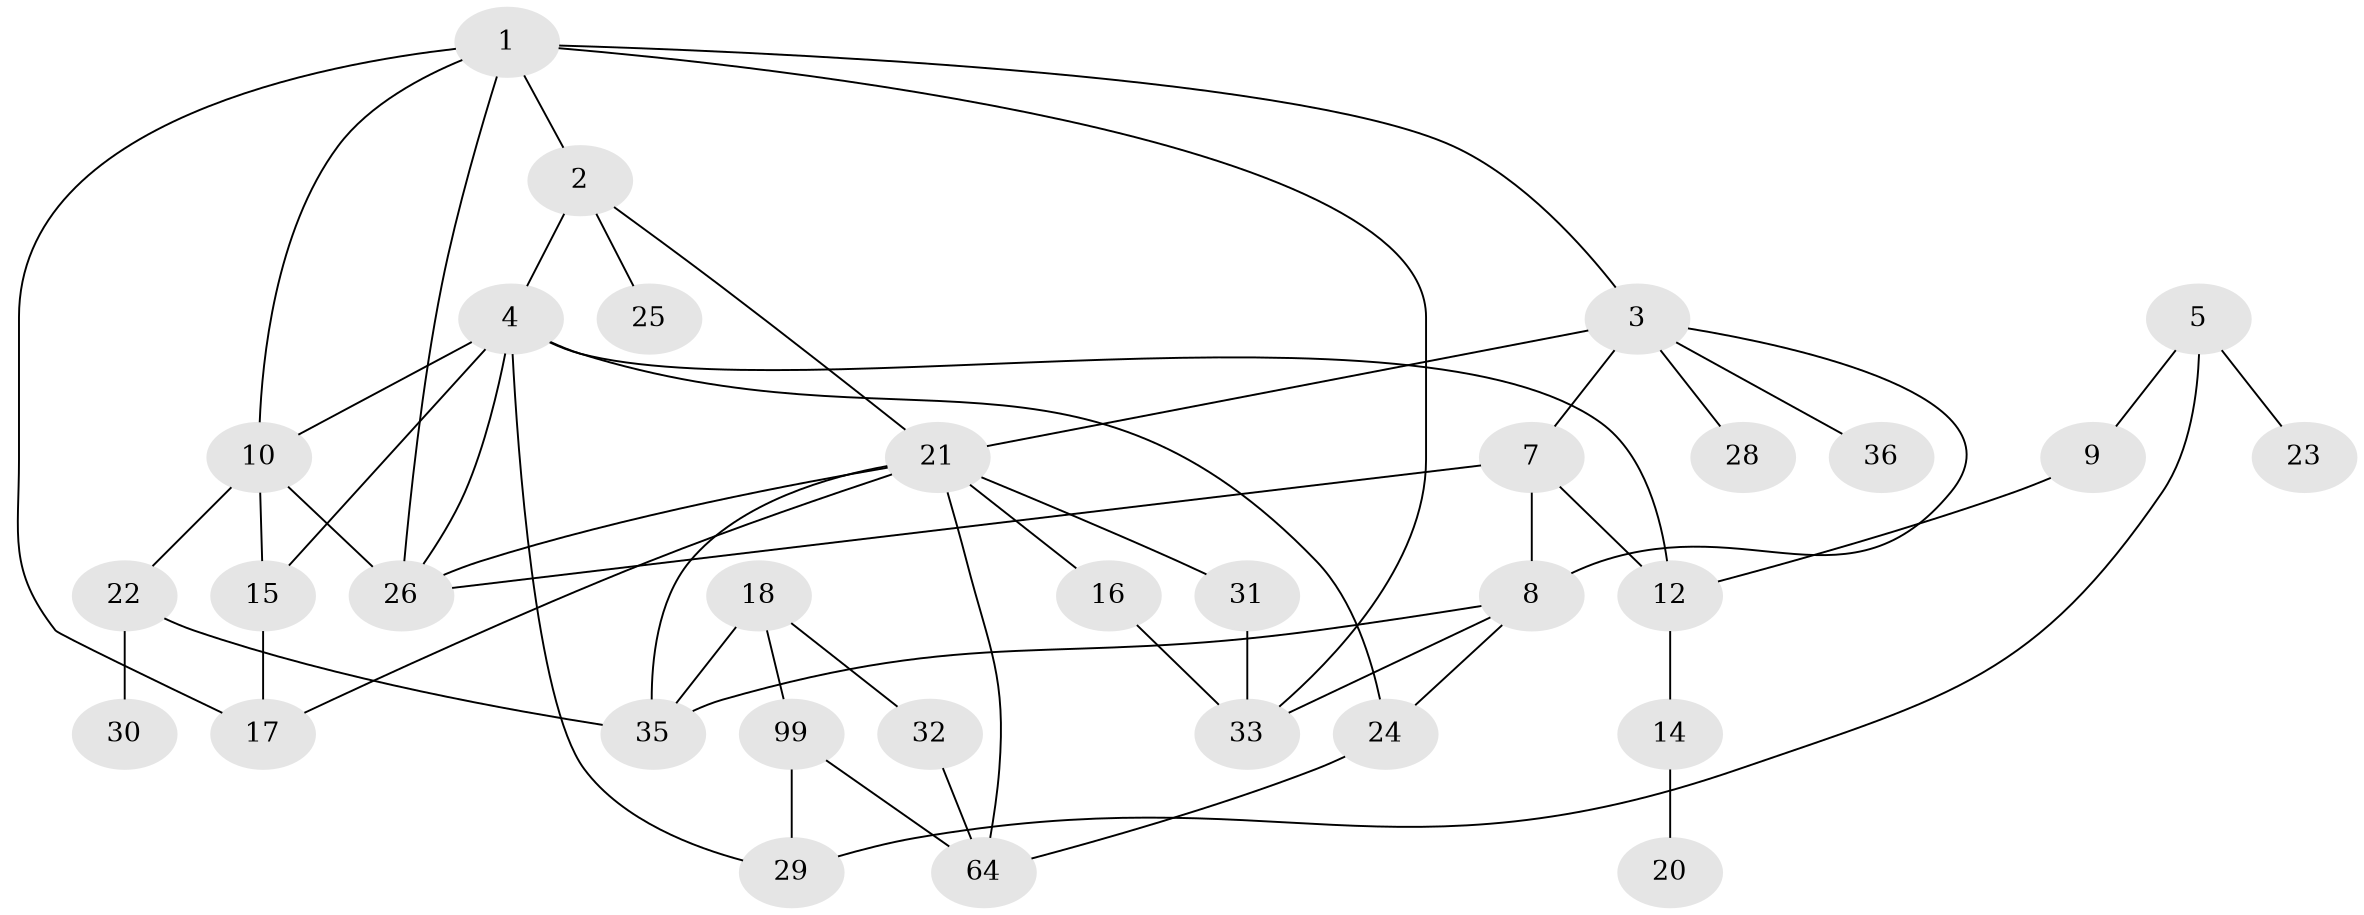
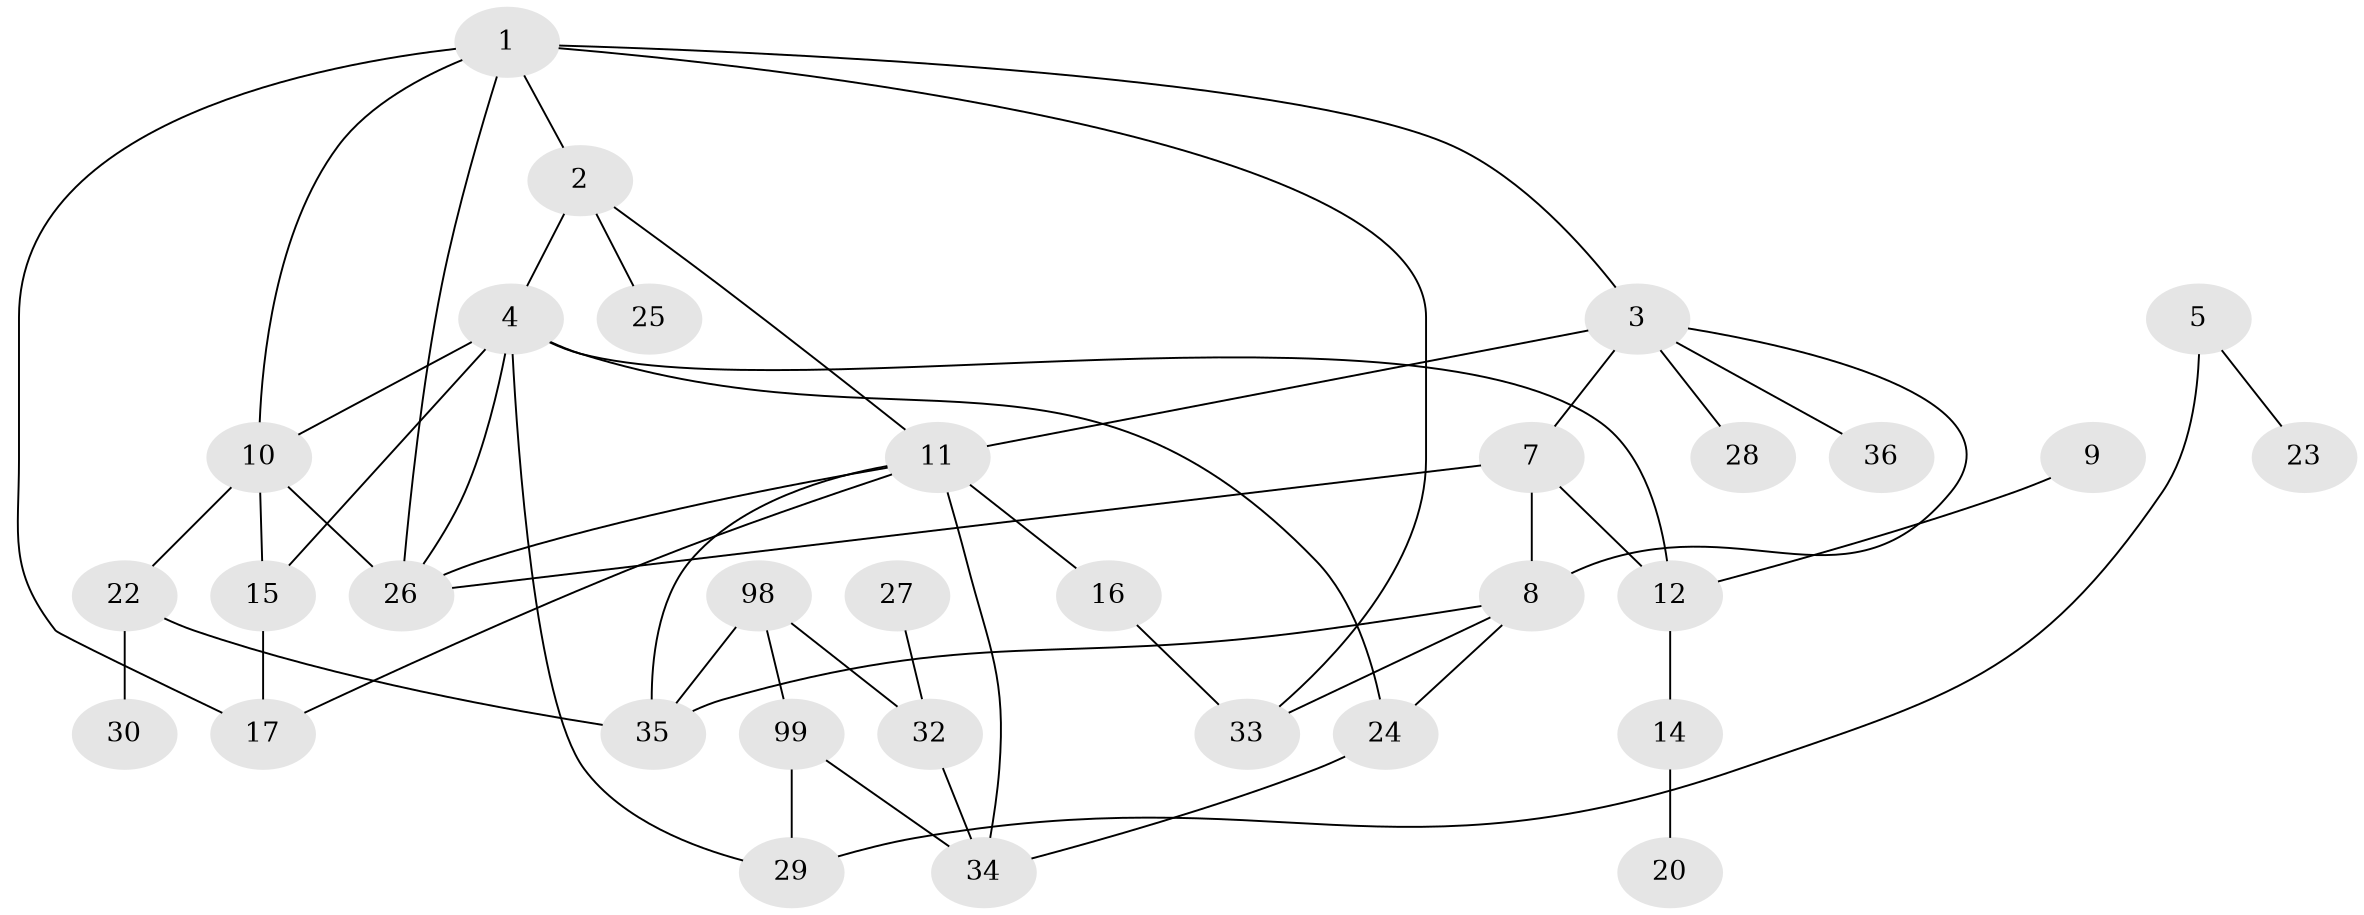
(2146, 388) -> none
(938, 457) -> (938, 457)
(759, 596) -> (759, 596)
none -> (897, 596)
(1247, 596) -> none
(984, 873) -> (984, 873)
